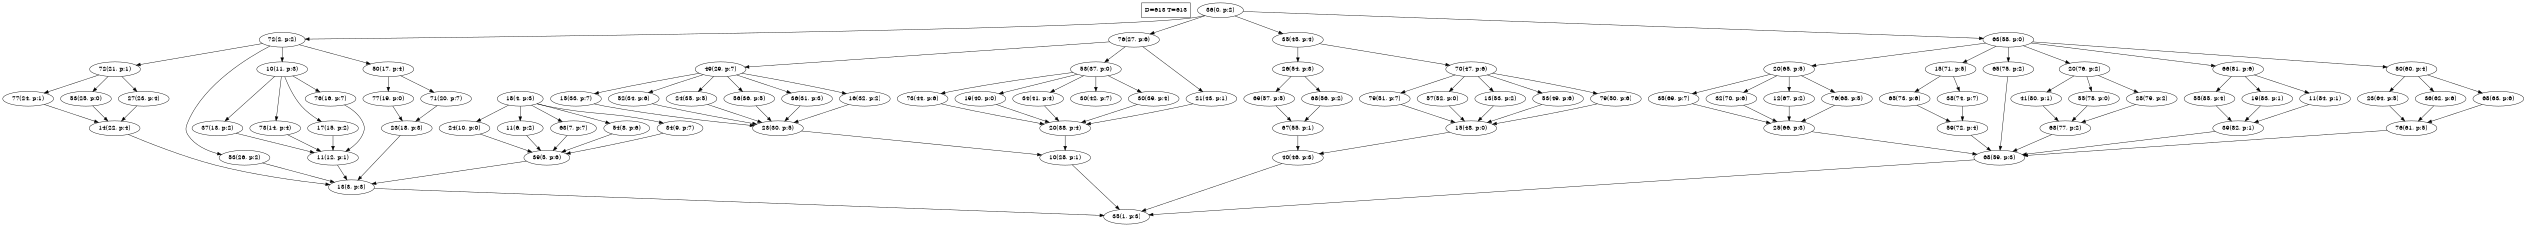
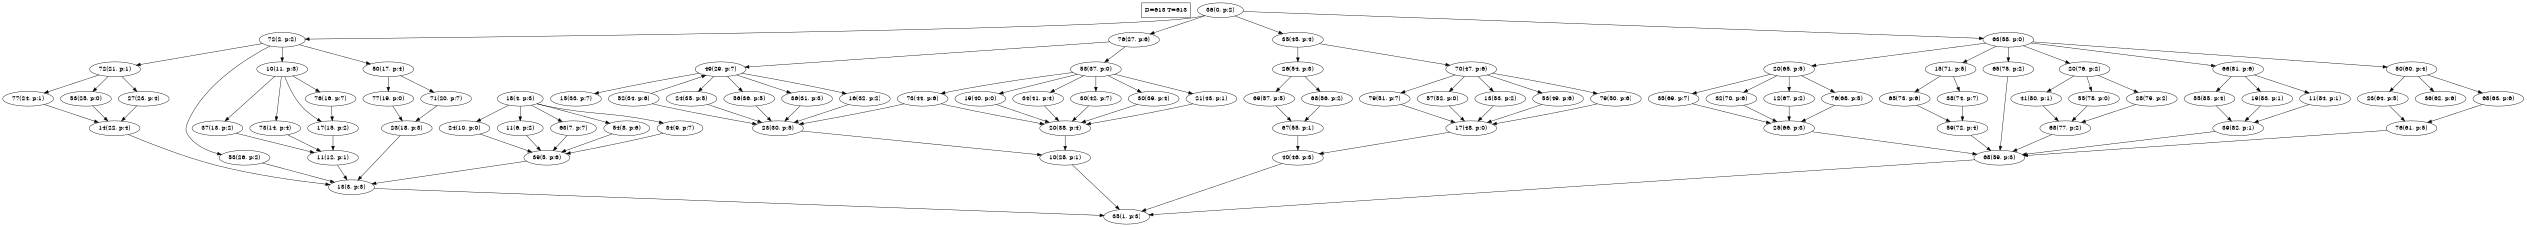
(1171, 68) -> (1152, 83)
(678, 83) -> (677, 85)
none -> (1082, 112)
(2428, 112) -> none
(672, 116) -> (854, 114)
(364, 126) -> (332, 111)
(1471, 128) -> (1471, 128)
